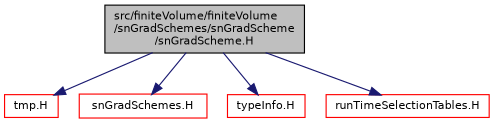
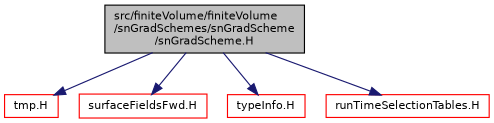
(143, 106) -> (143, 106)
